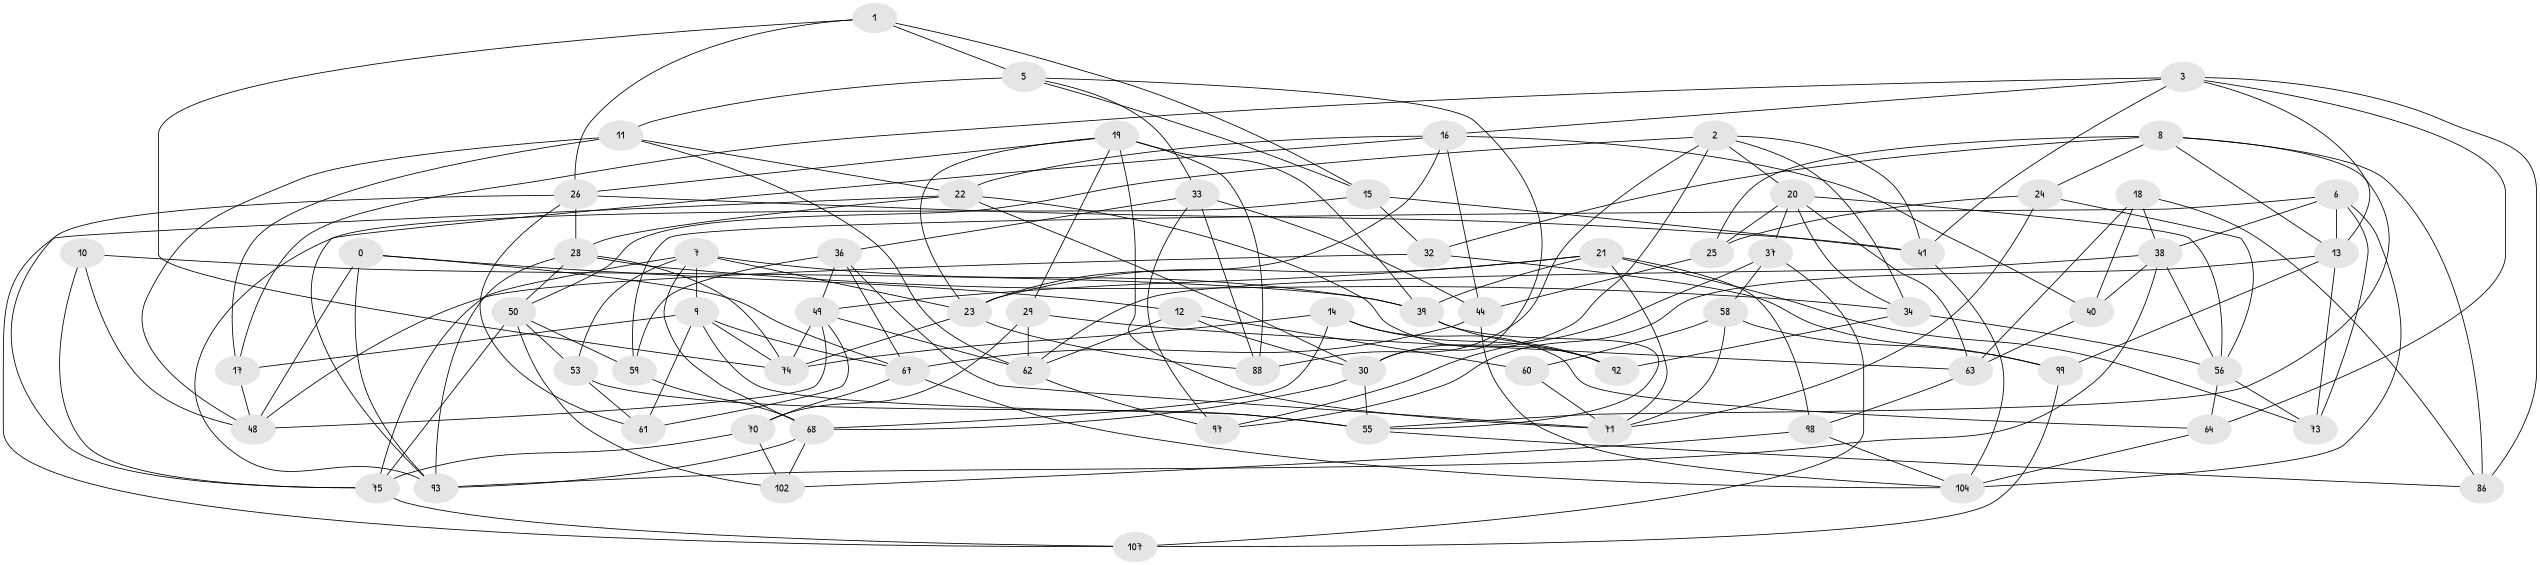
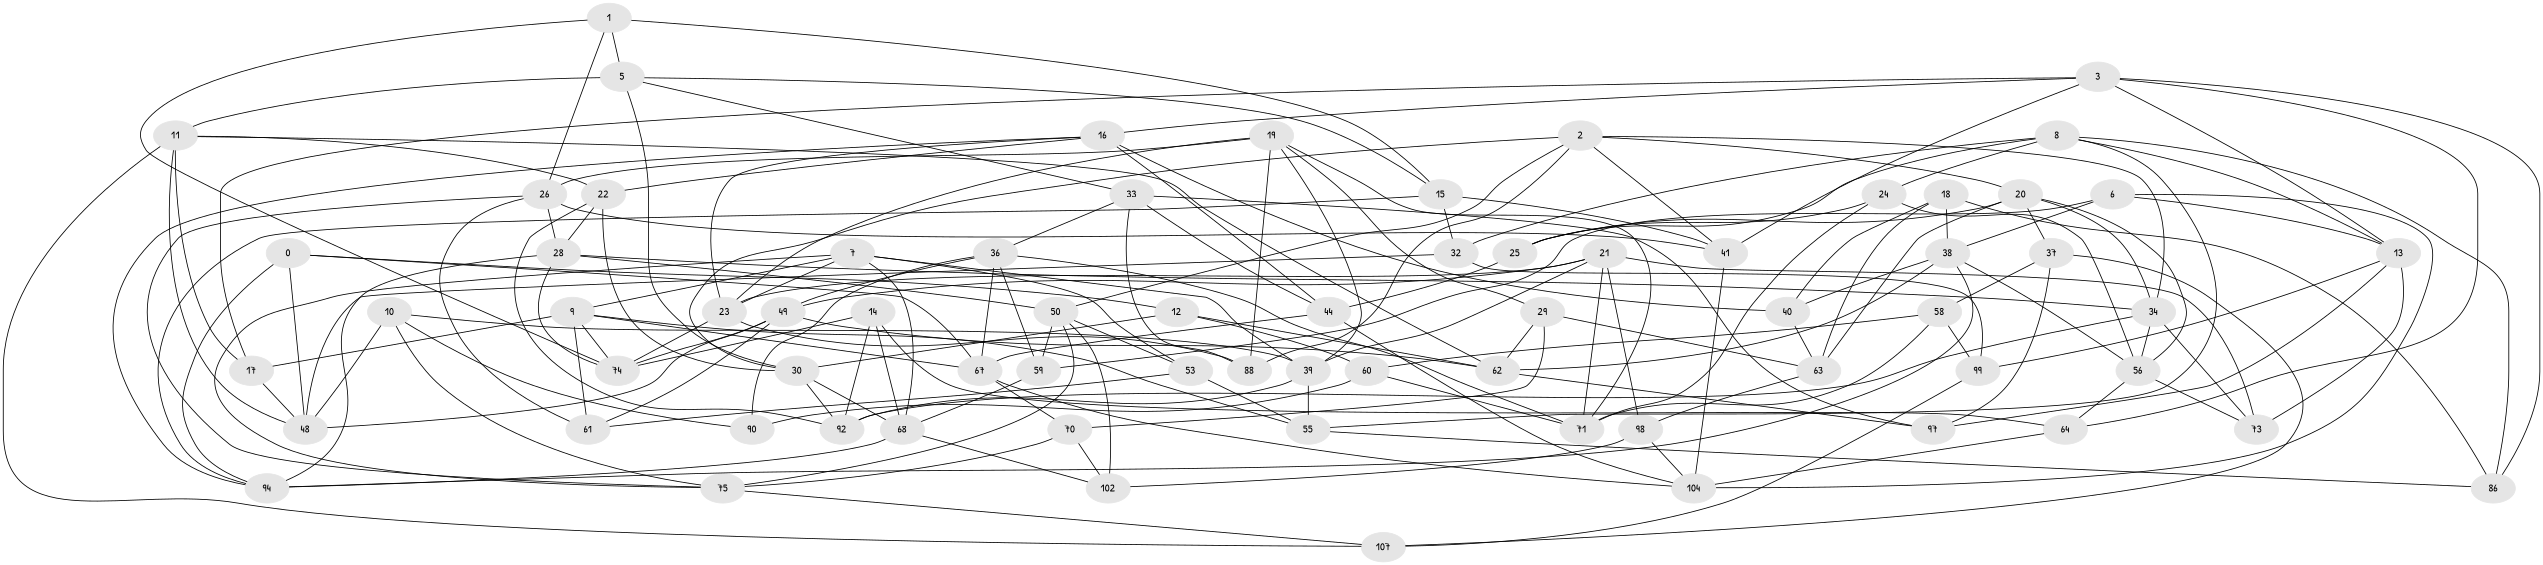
(2361, 295) -> (2205, 371)
(1366, 400) -> (820, 400)
none -> (752, 430)
(16, 442) -> (489, 526)
(436, 488) -> (267, 488)
